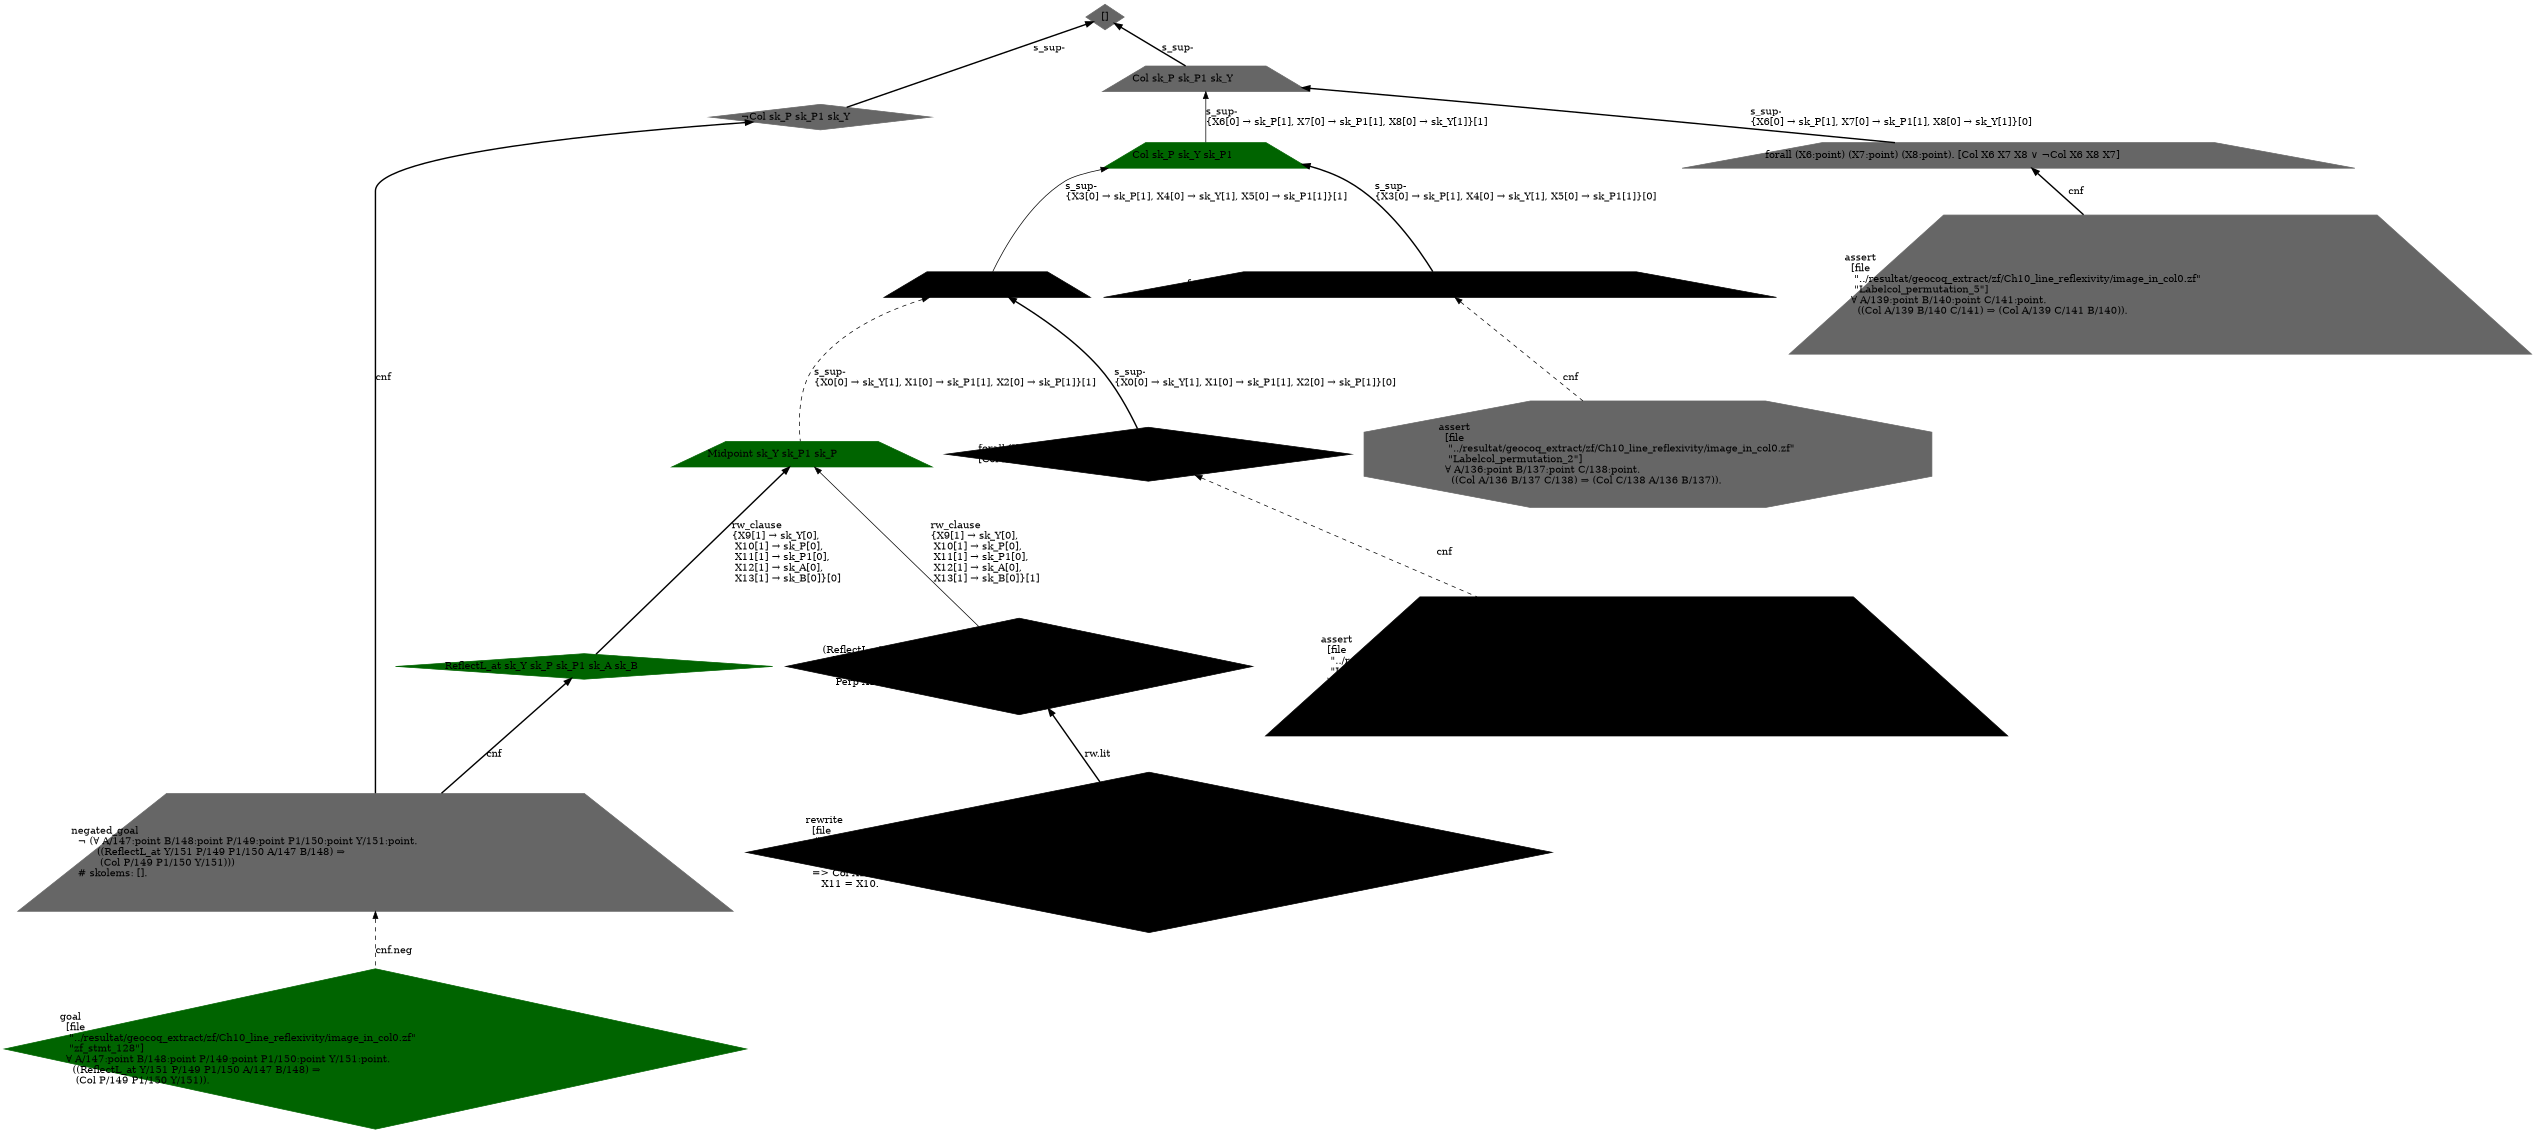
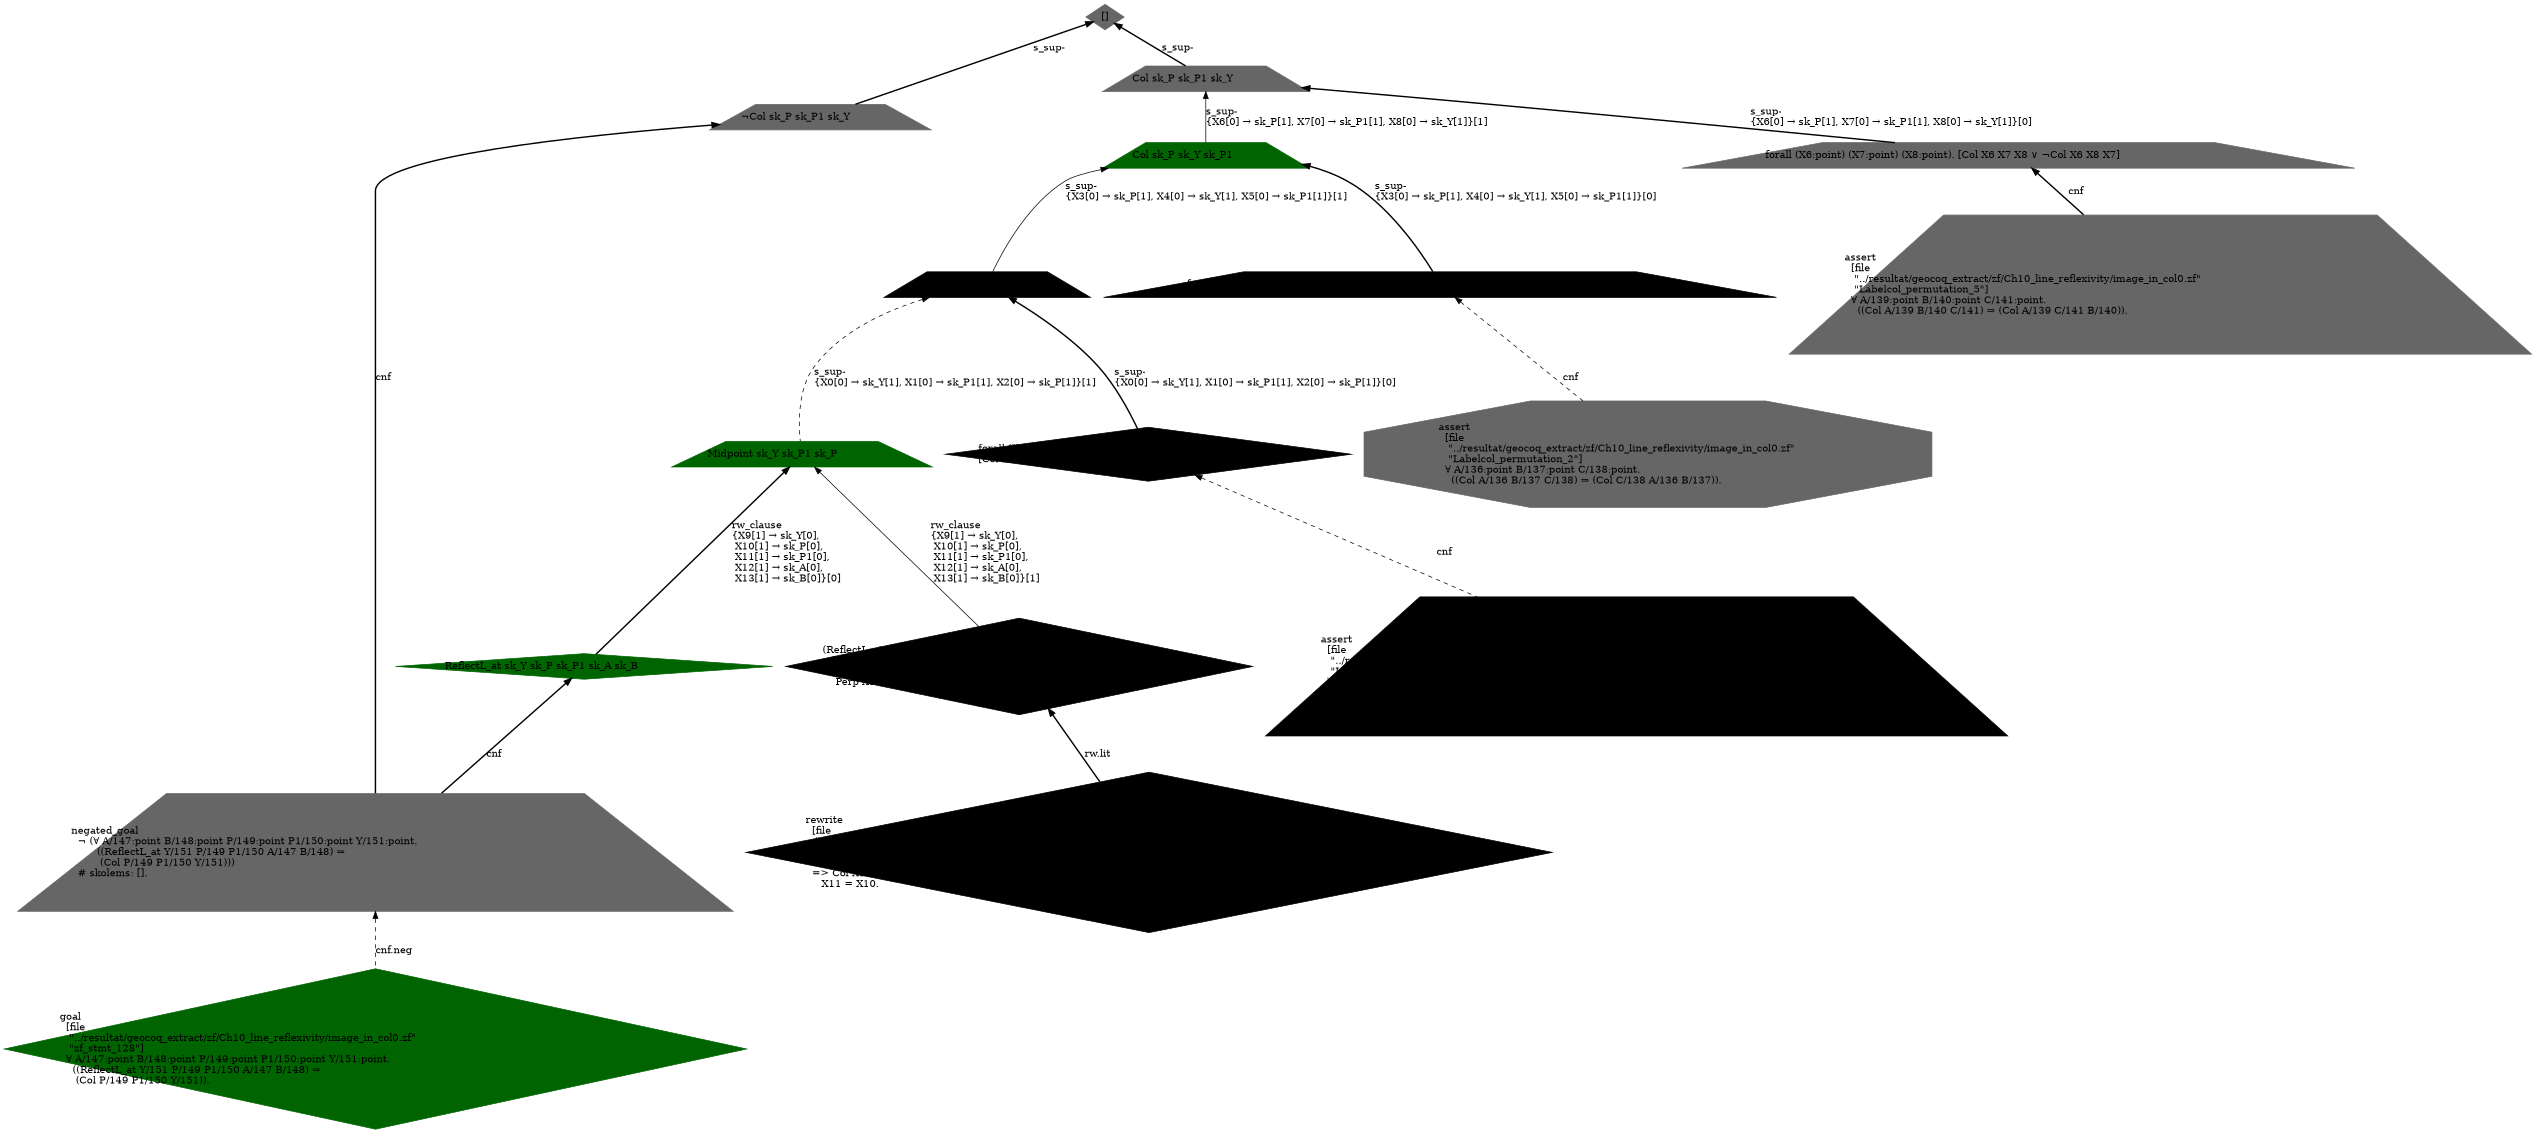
(820, 117) -> (820, 117)
